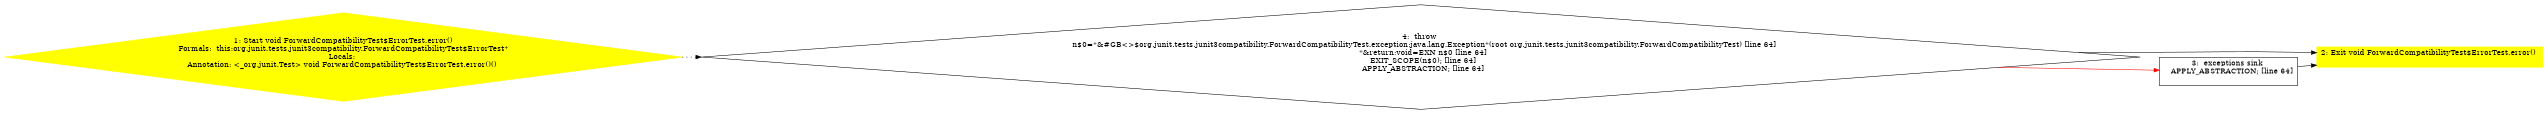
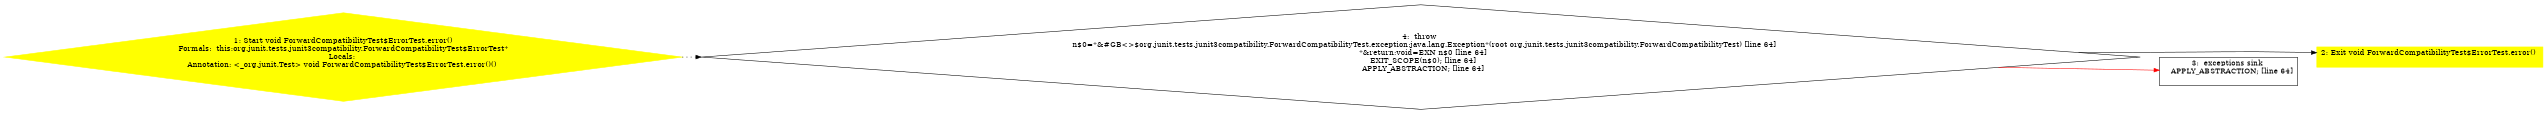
(2304, 66) -> none
